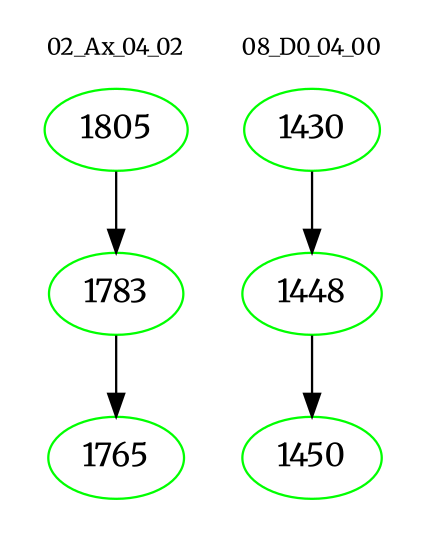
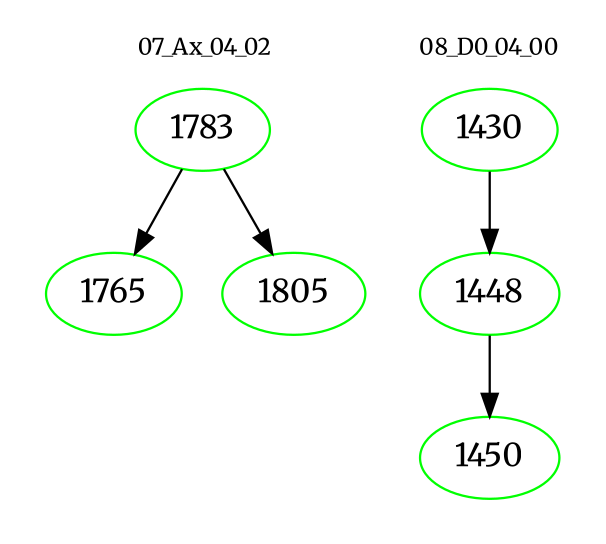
(116, 49) -> (205, 49)
(116, 201) -> (242, 201)
